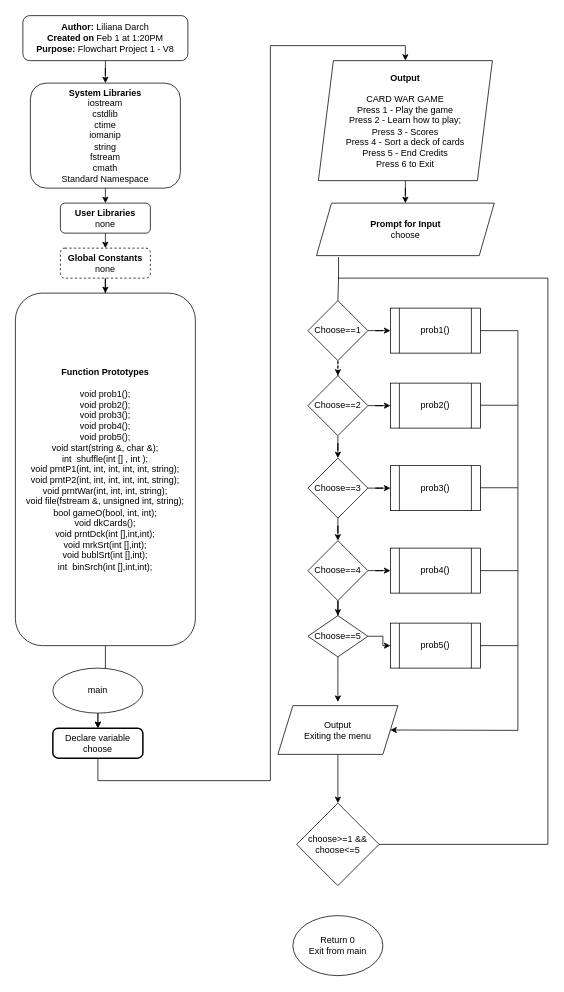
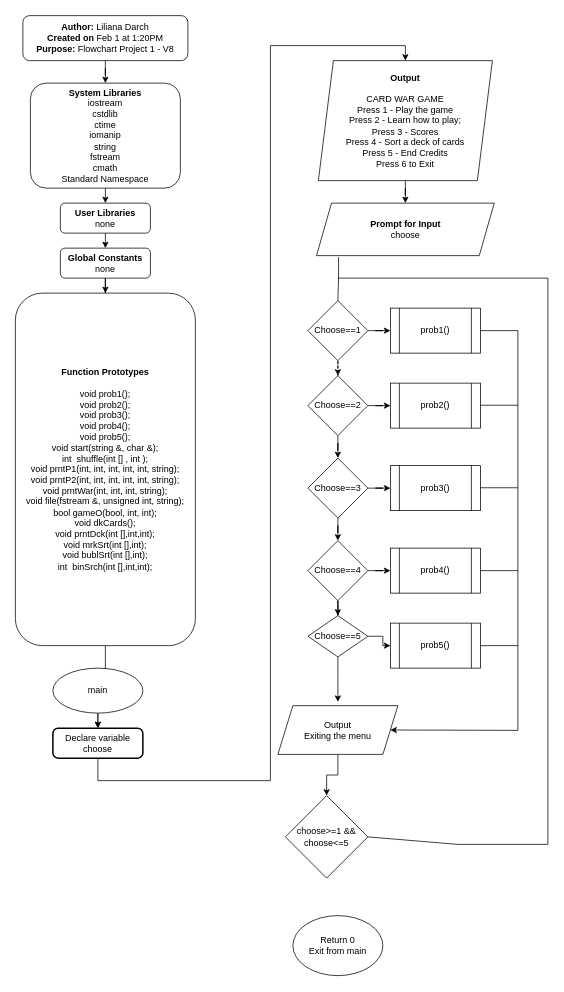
(105, 263) -> (105, 263)
(338, 844) -> (327, 837)
